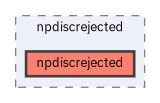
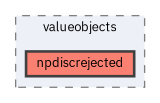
(80, 28) -> (80, 28)
